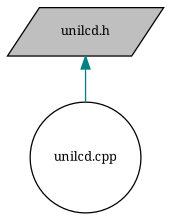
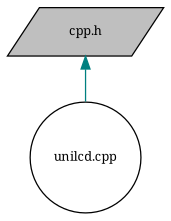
(86, 32) -> (86, 32)
